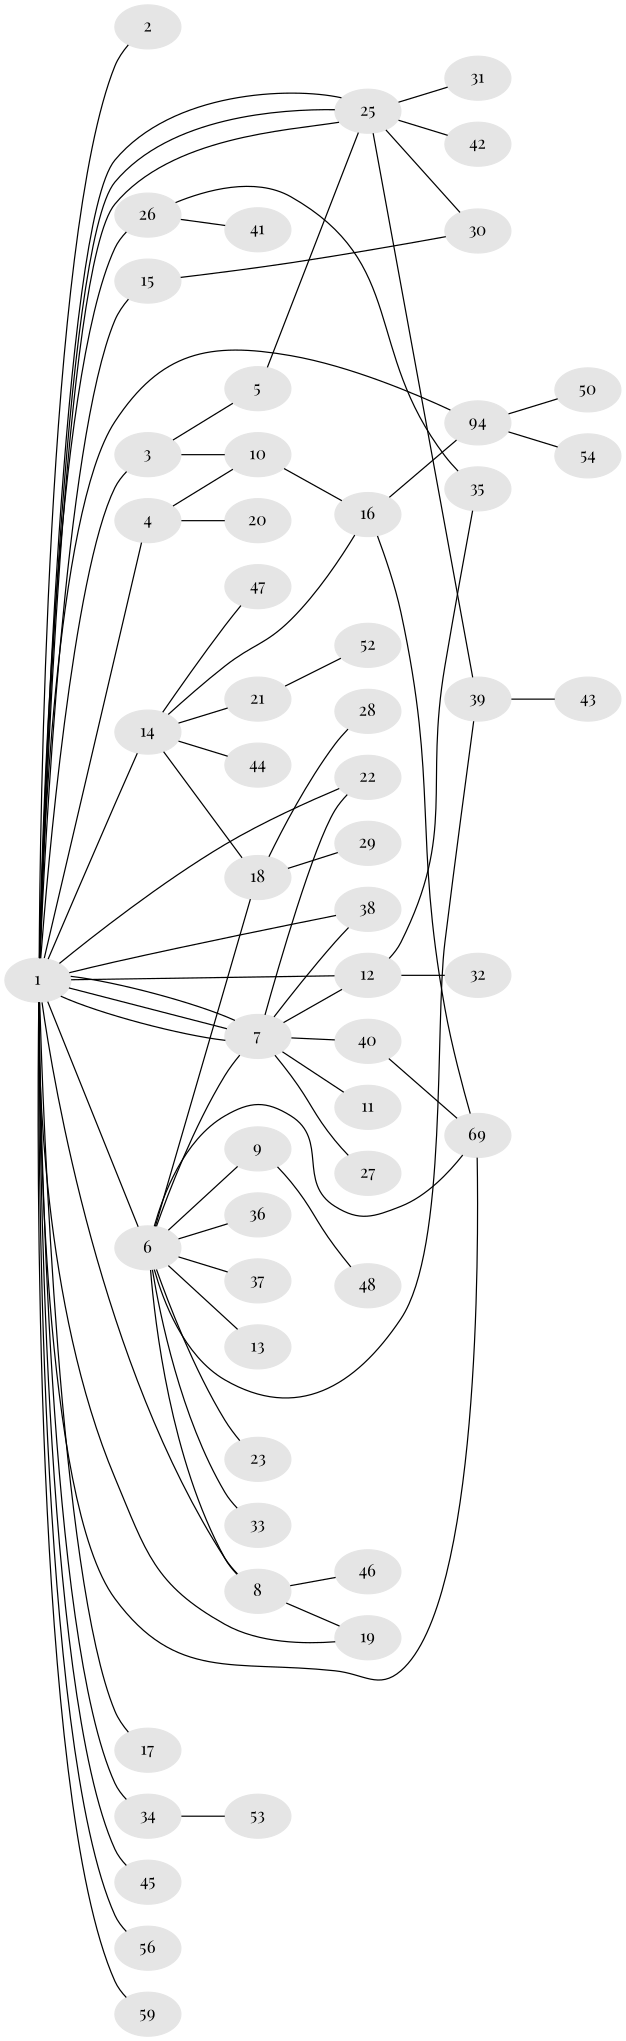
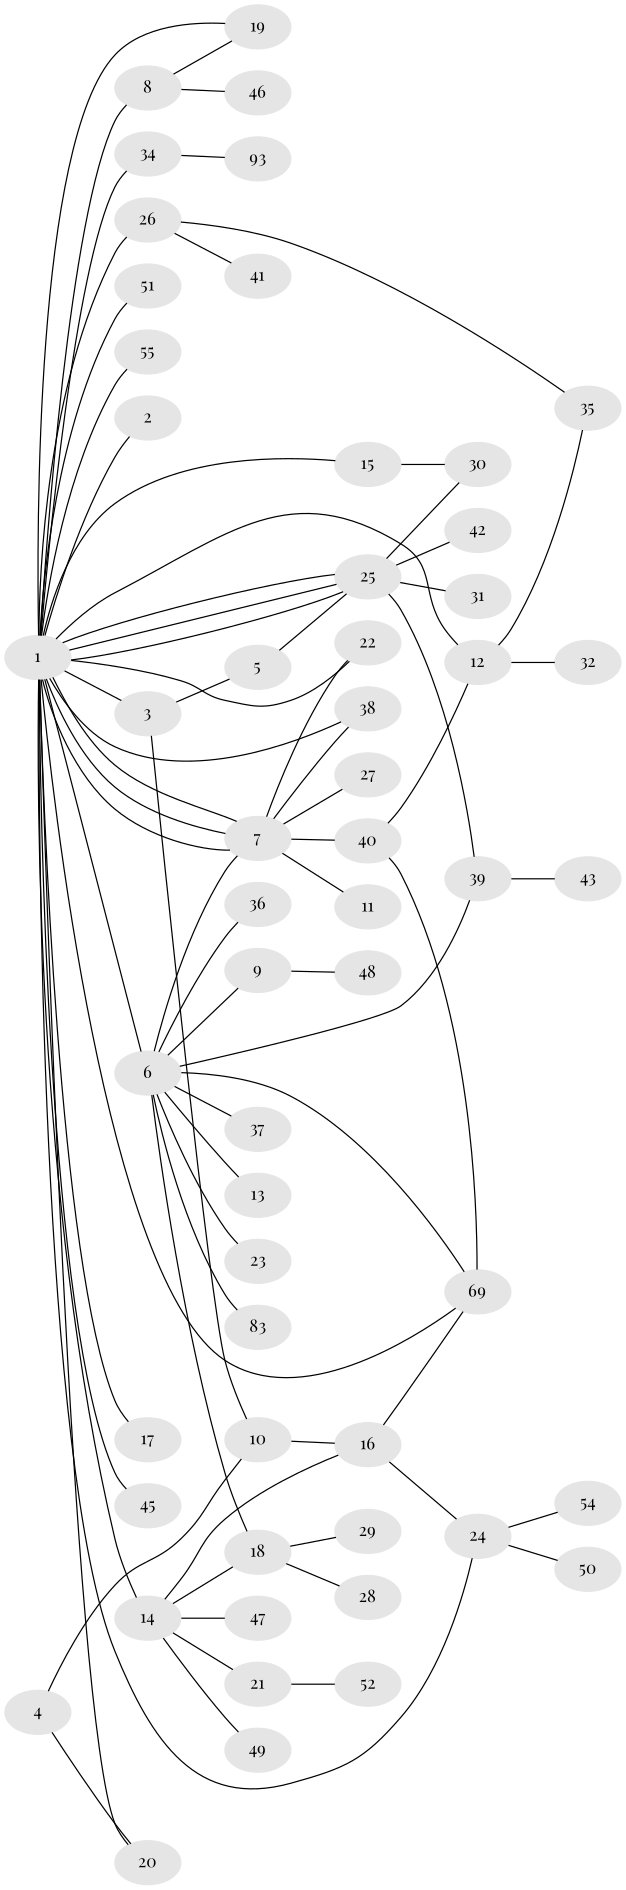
(478, 423) -> (478, 1536)
(93, 750) -> (81, 1558)
(258, 765) -> (258, 1750)
(313, 1006) -> (433, 756)
(176, 1428) -> none
(258, 1525) -> (258, 1327)
(258, 1816) -> (258, 159)
(148, 1948) -> (148, 286)
(148, 2014) -> (148, 352)
